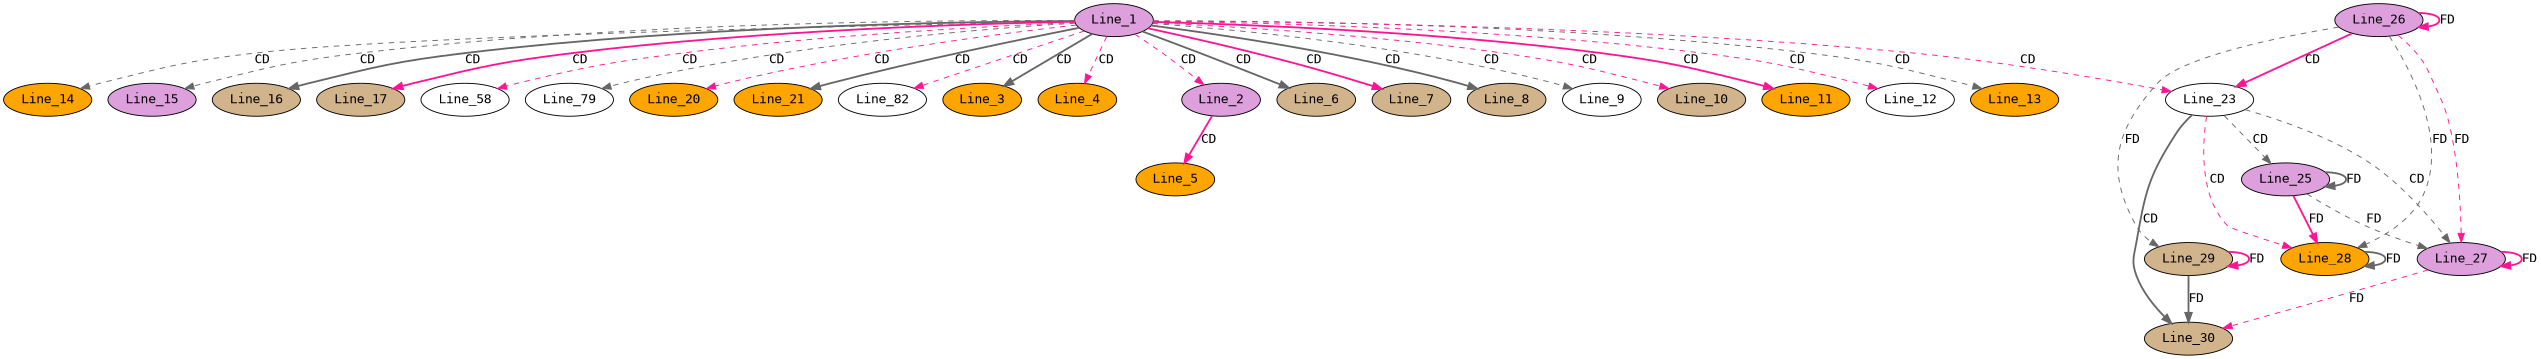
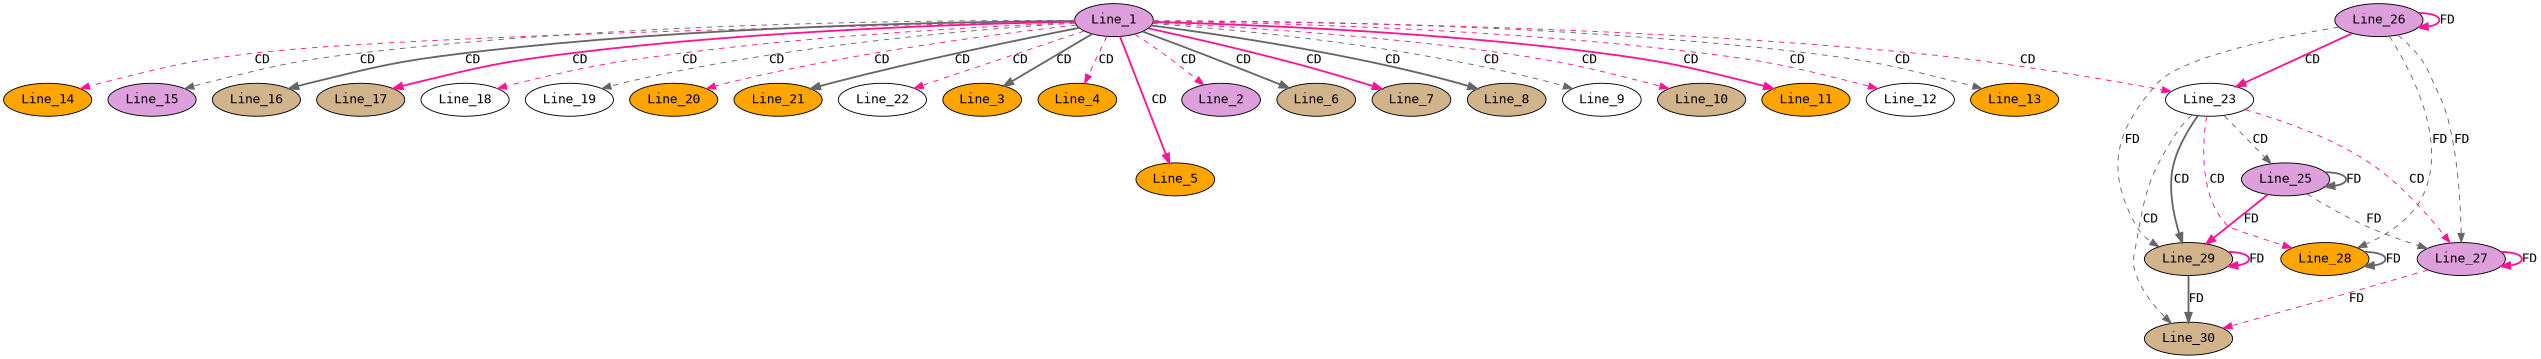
(407, 42) -> (407, 42)
(465, 100) -> (465, 100)
(569, 100) -> (569, 100)
(882, 100) -> (882, 100)
(2450, 127) -> (2450, 127)
(1201, 135) -> (1143, 95)
(2356, 155) -> (2356, 155)
none -> (2172, 172)
(2142, 214) -> (2142, 214)
(2303, 215) -> (2241, 216)
